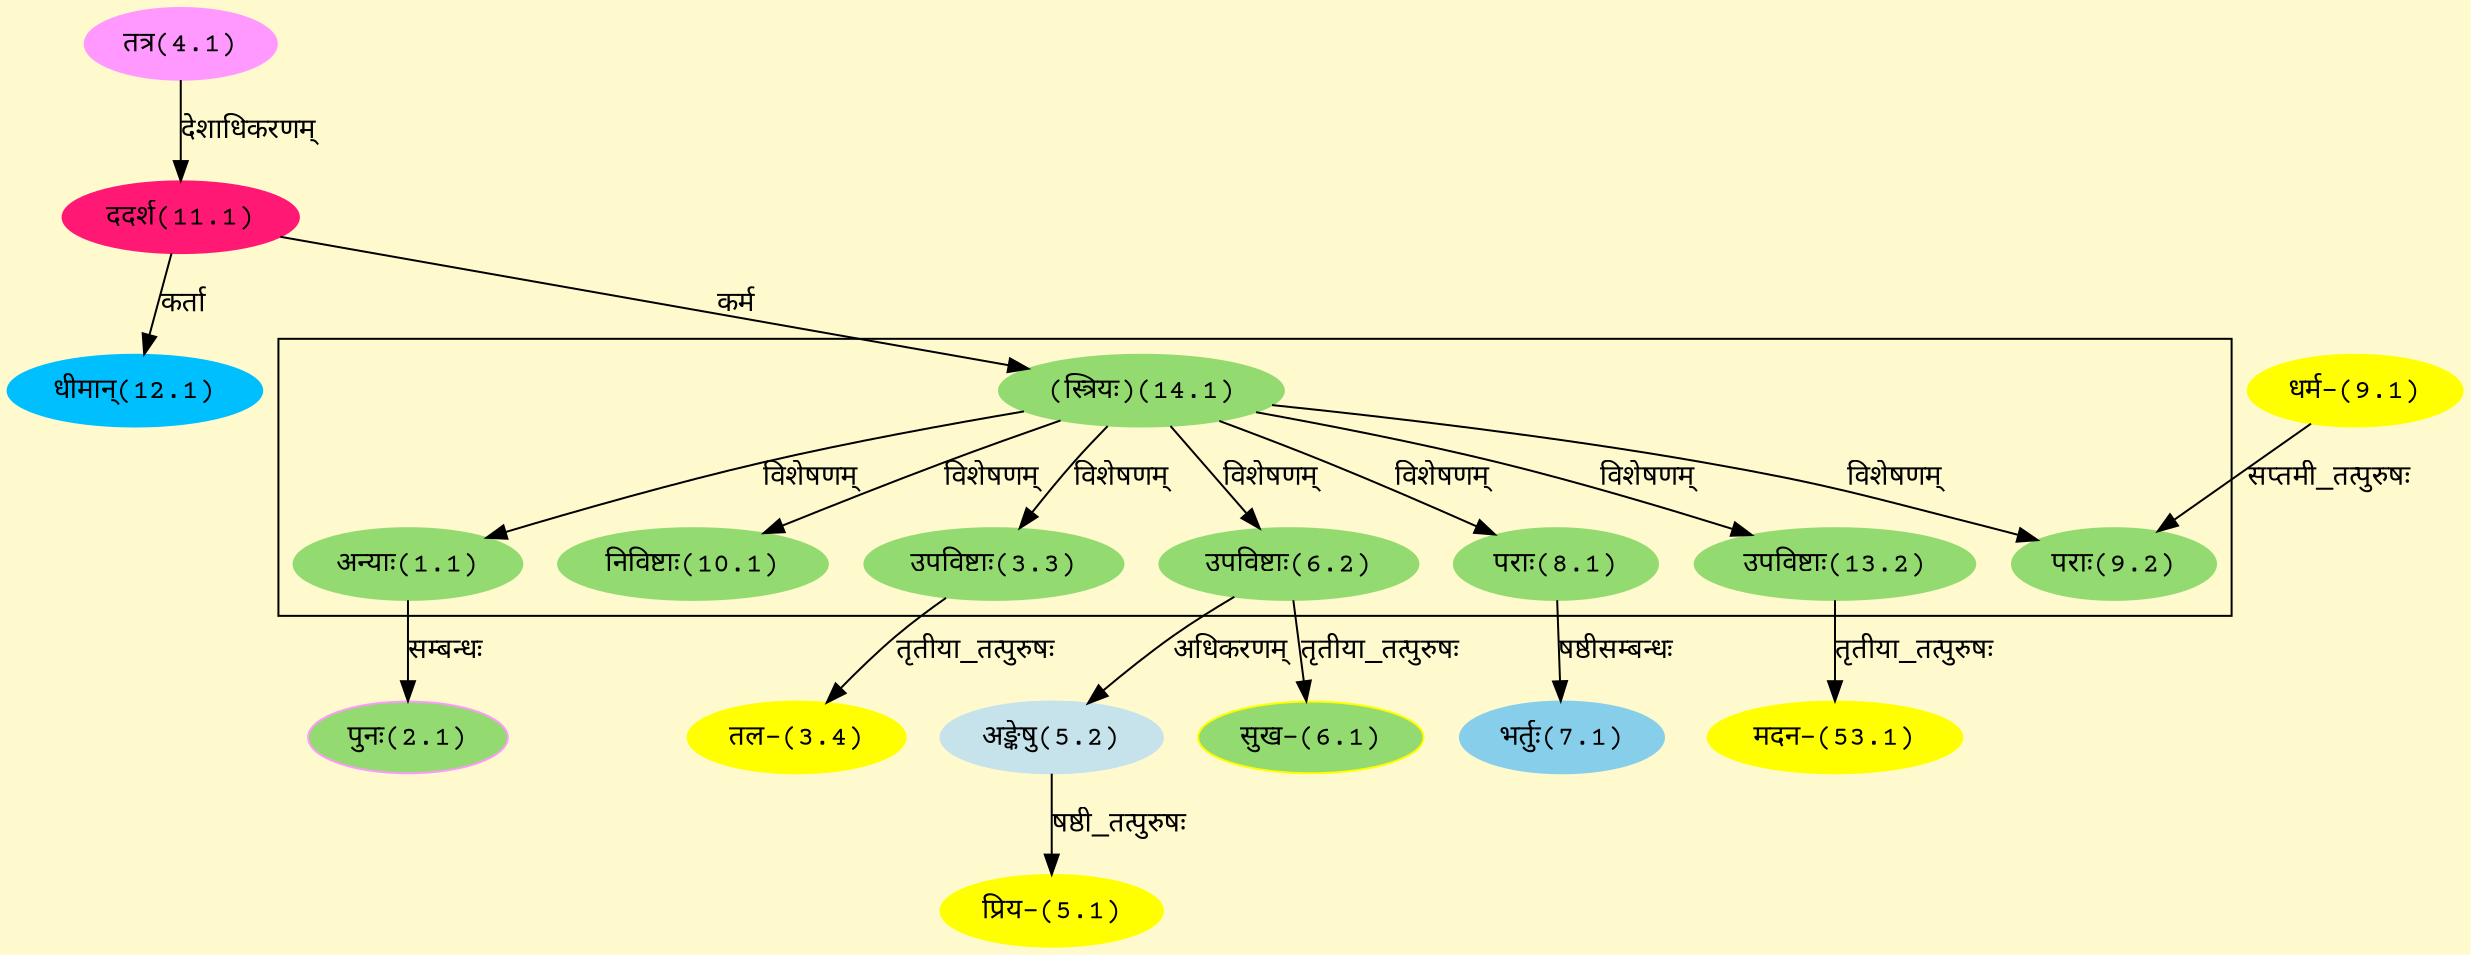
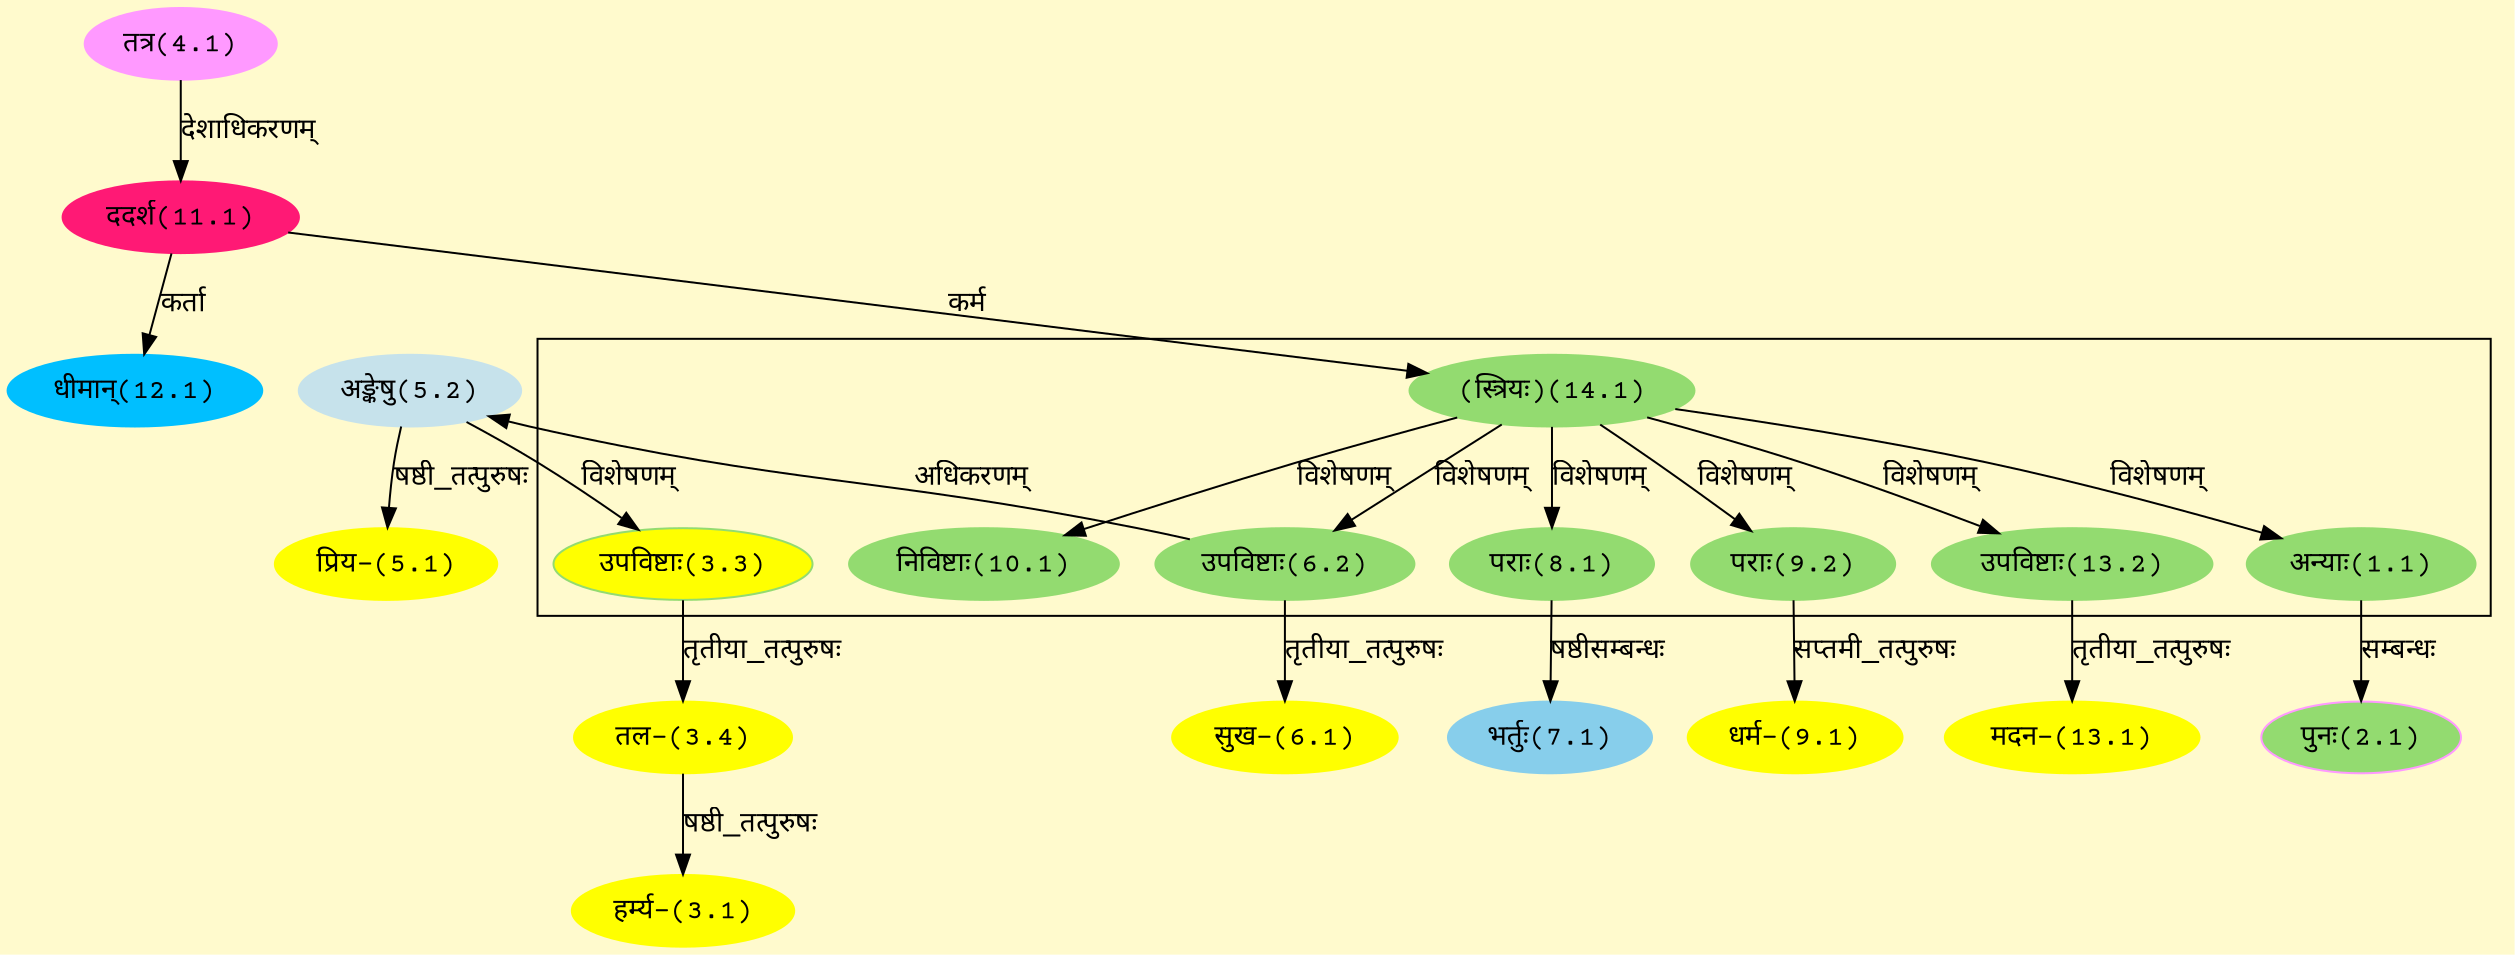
(1069, 468) -> (550, 470)
(2246, 469) -> (1794, 641)
(994, 564) -> (683, 564)
(1311, 737) -> (1285, 737)
(1835, 737) -> (2072, 737)
none -> (683, 911)
